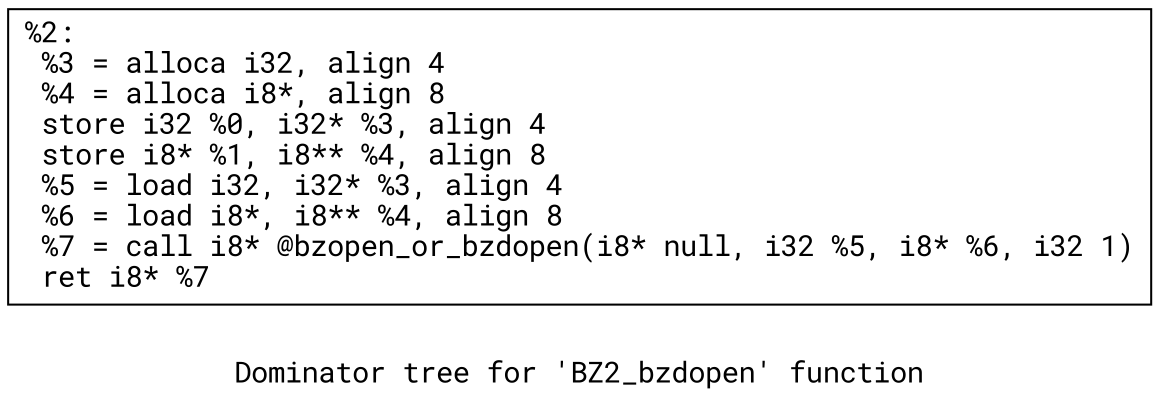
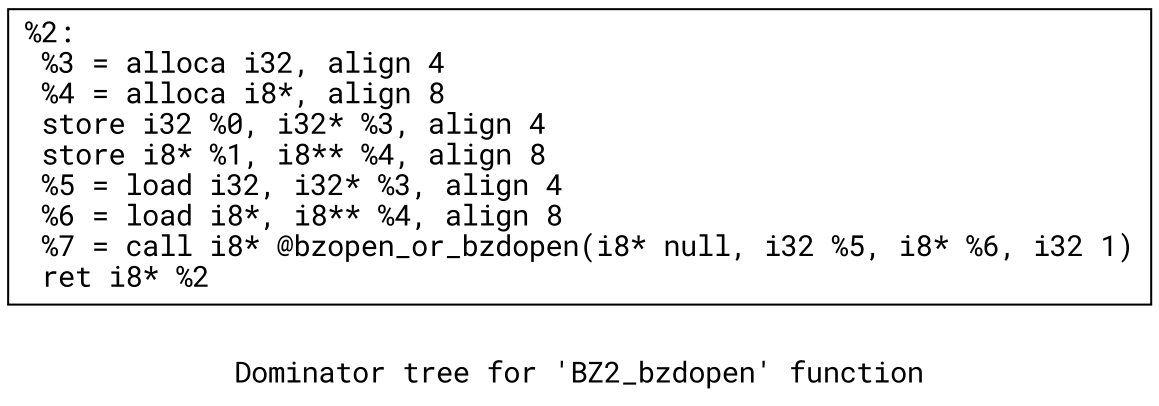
(117, 278) -> (117, 278)
